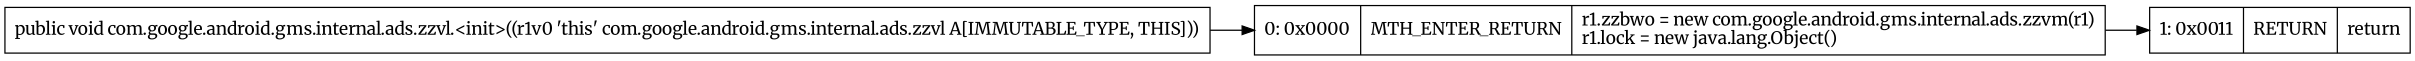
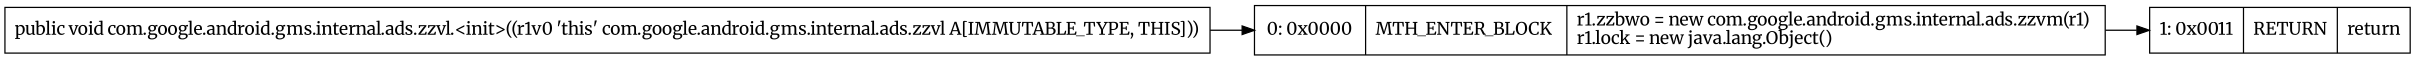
(1466, 30) -> (1464, 30)
